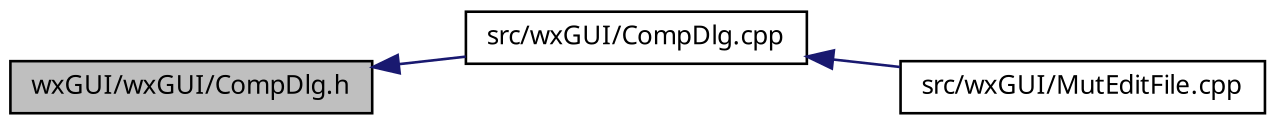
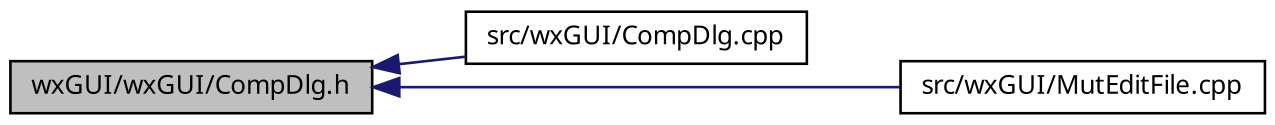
(867, 63) -> (650, 87)
